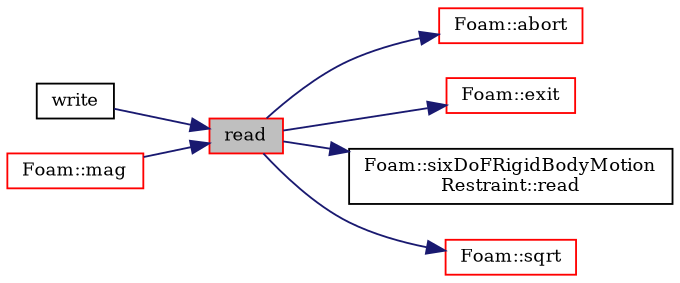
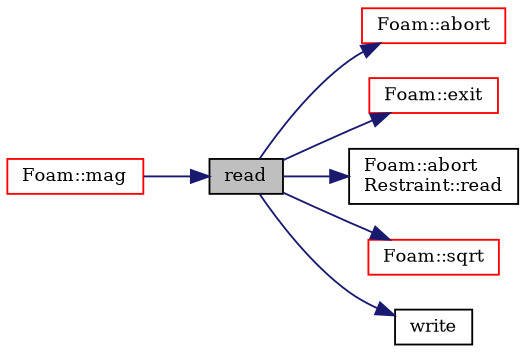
(153, 117) -> (312, 259)
(246, 136) -> (246, 176)
(511, 176) -> (434, 176)
